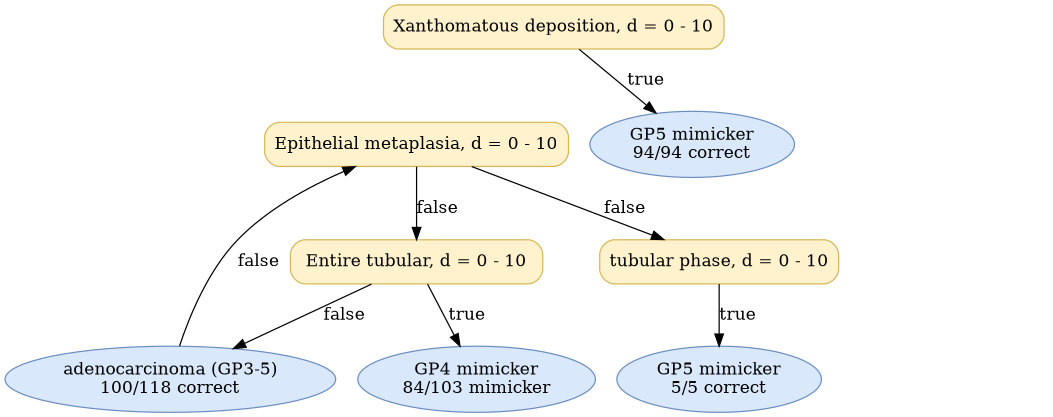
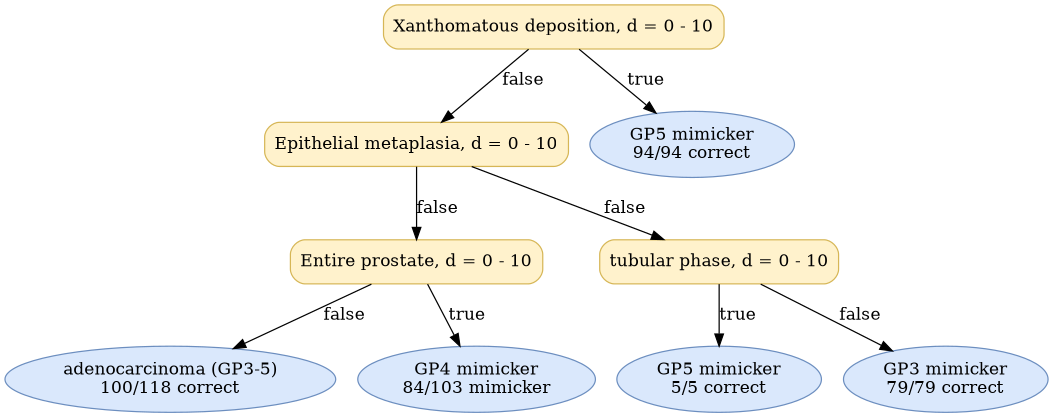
(240, 238) -> (490, 82)
(417, 262) -> (417, 262)
none -> (946, 379)
